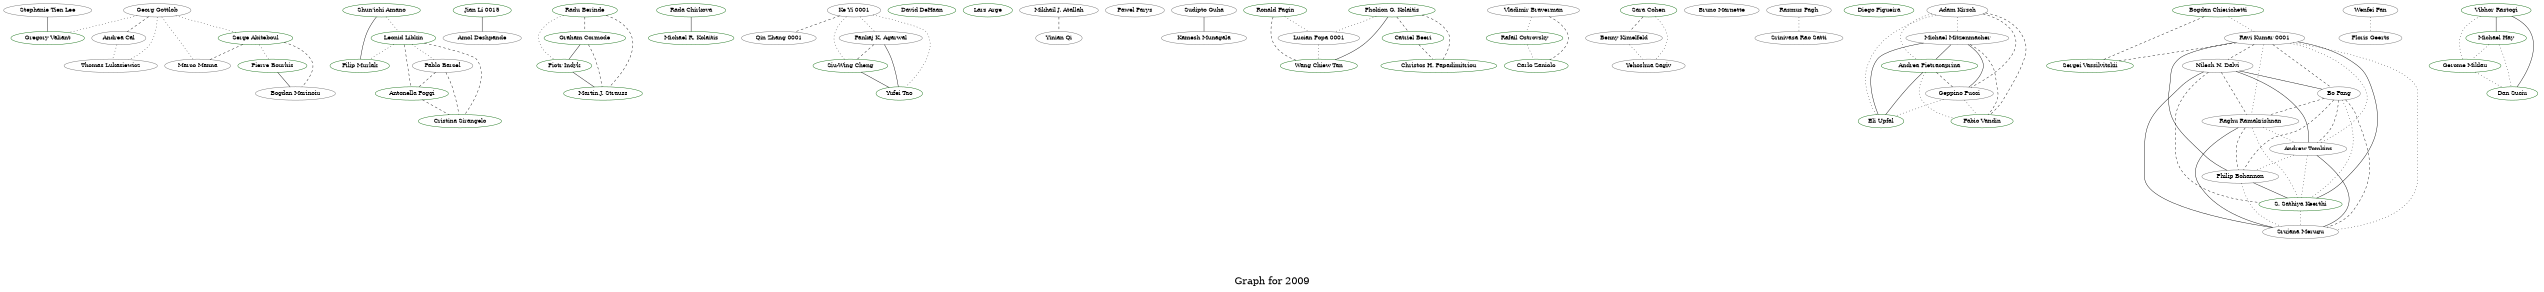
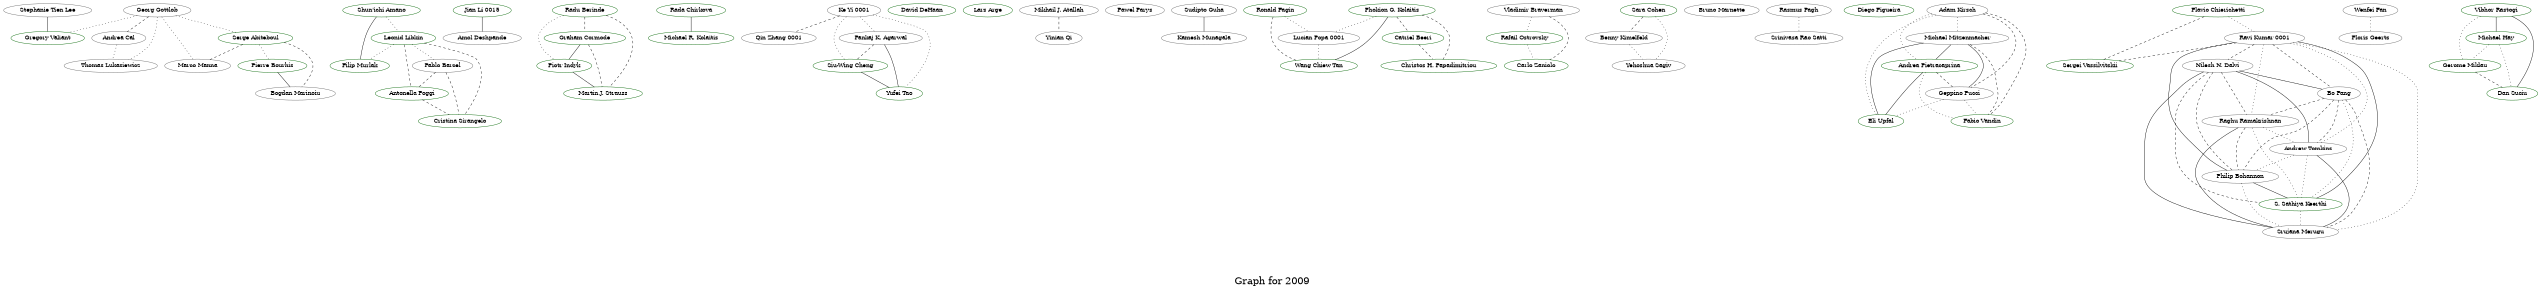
(2218, 10) -> (2218, 10)
(2489, 80) -> (2489, 80)
none -> (2198, 126)
